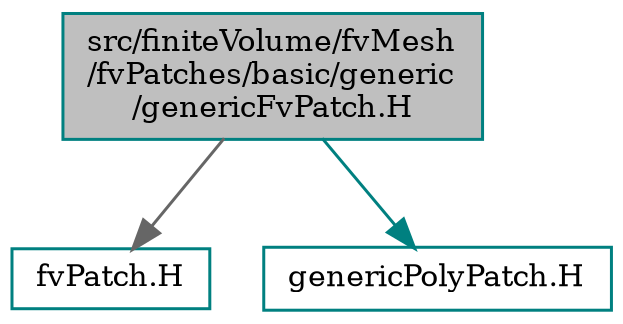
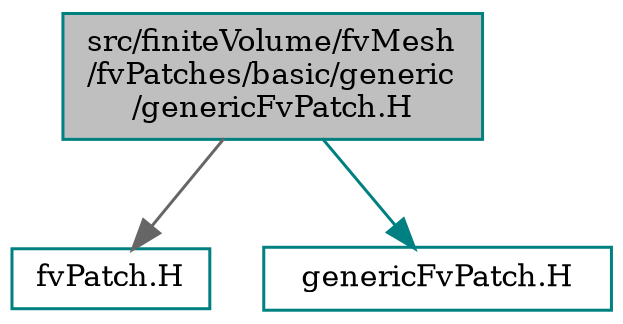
(438, 279) -> (438, 279)
